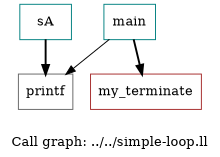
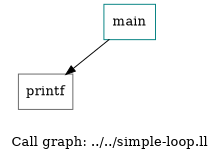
(46, 22) -> none
(146, 92) -> none
